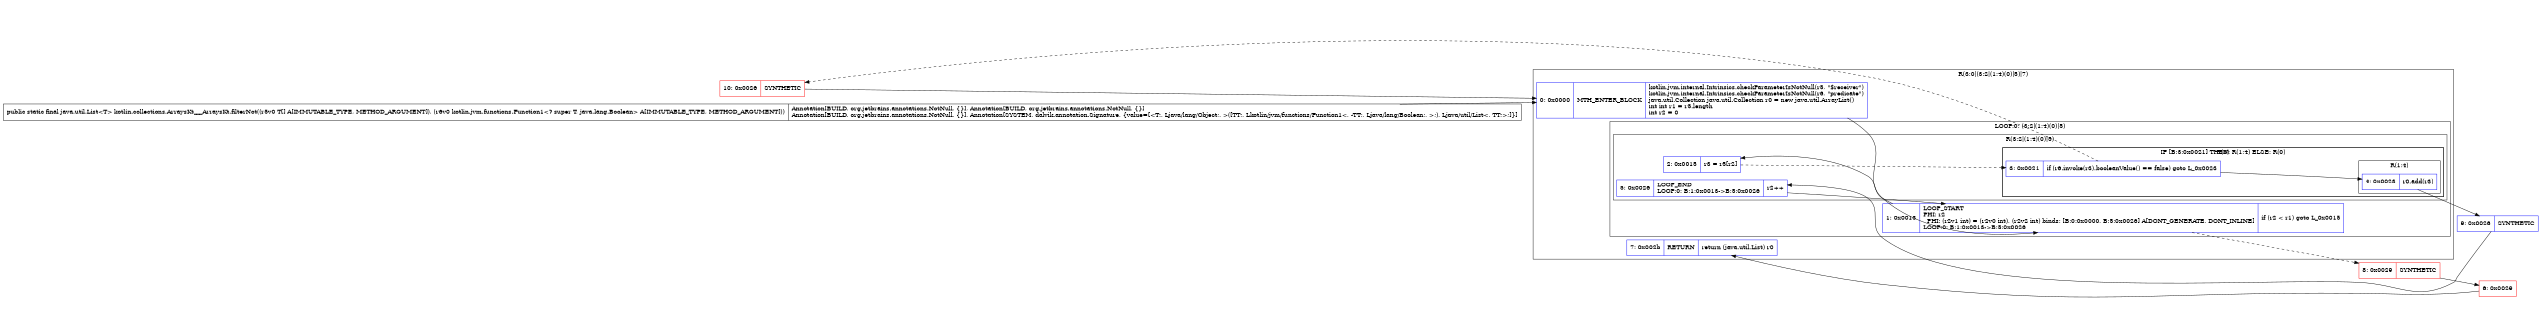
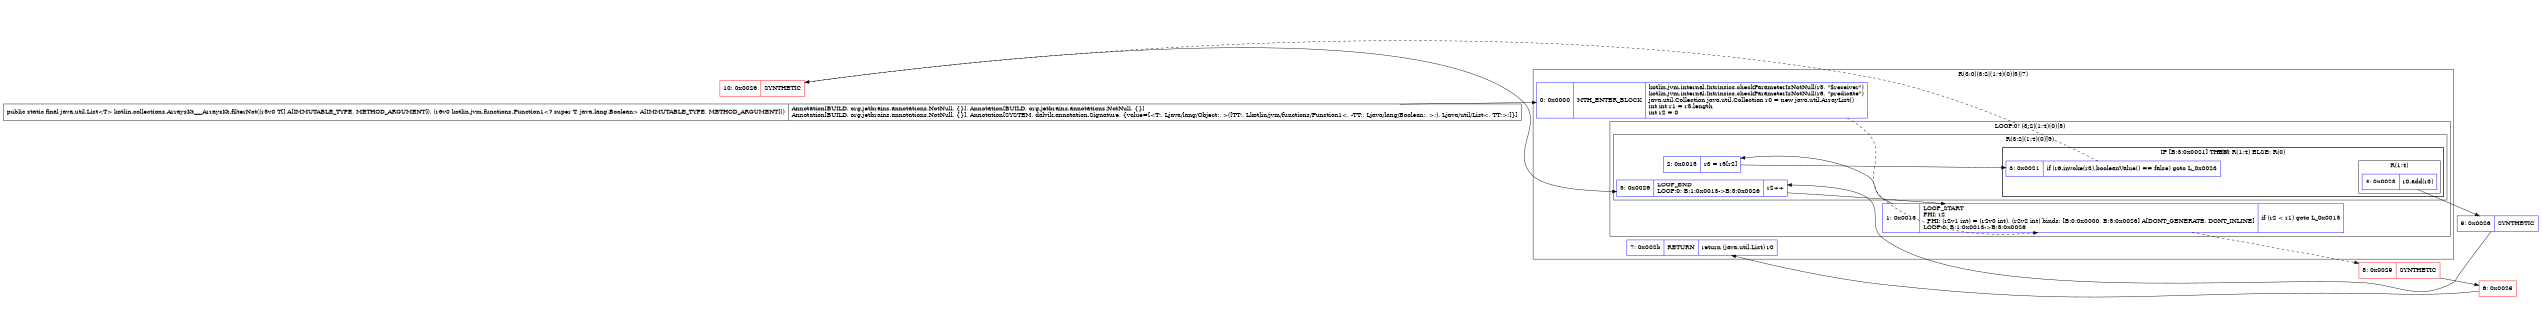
(1169, 94) -> (1248, 48)
(1871, 166) -> (1871, 166)
(2289, 175) -> none
(1909, 215) -> (1909, 215)
